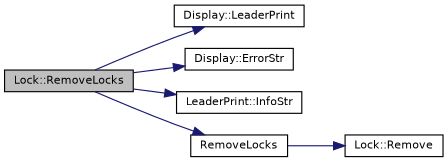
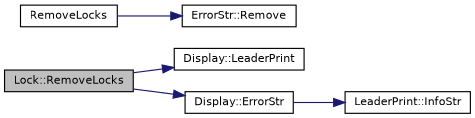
(149, 91) -> (313, 102)
(144, 112) -> none
(394, 146) -> (239, 16)
